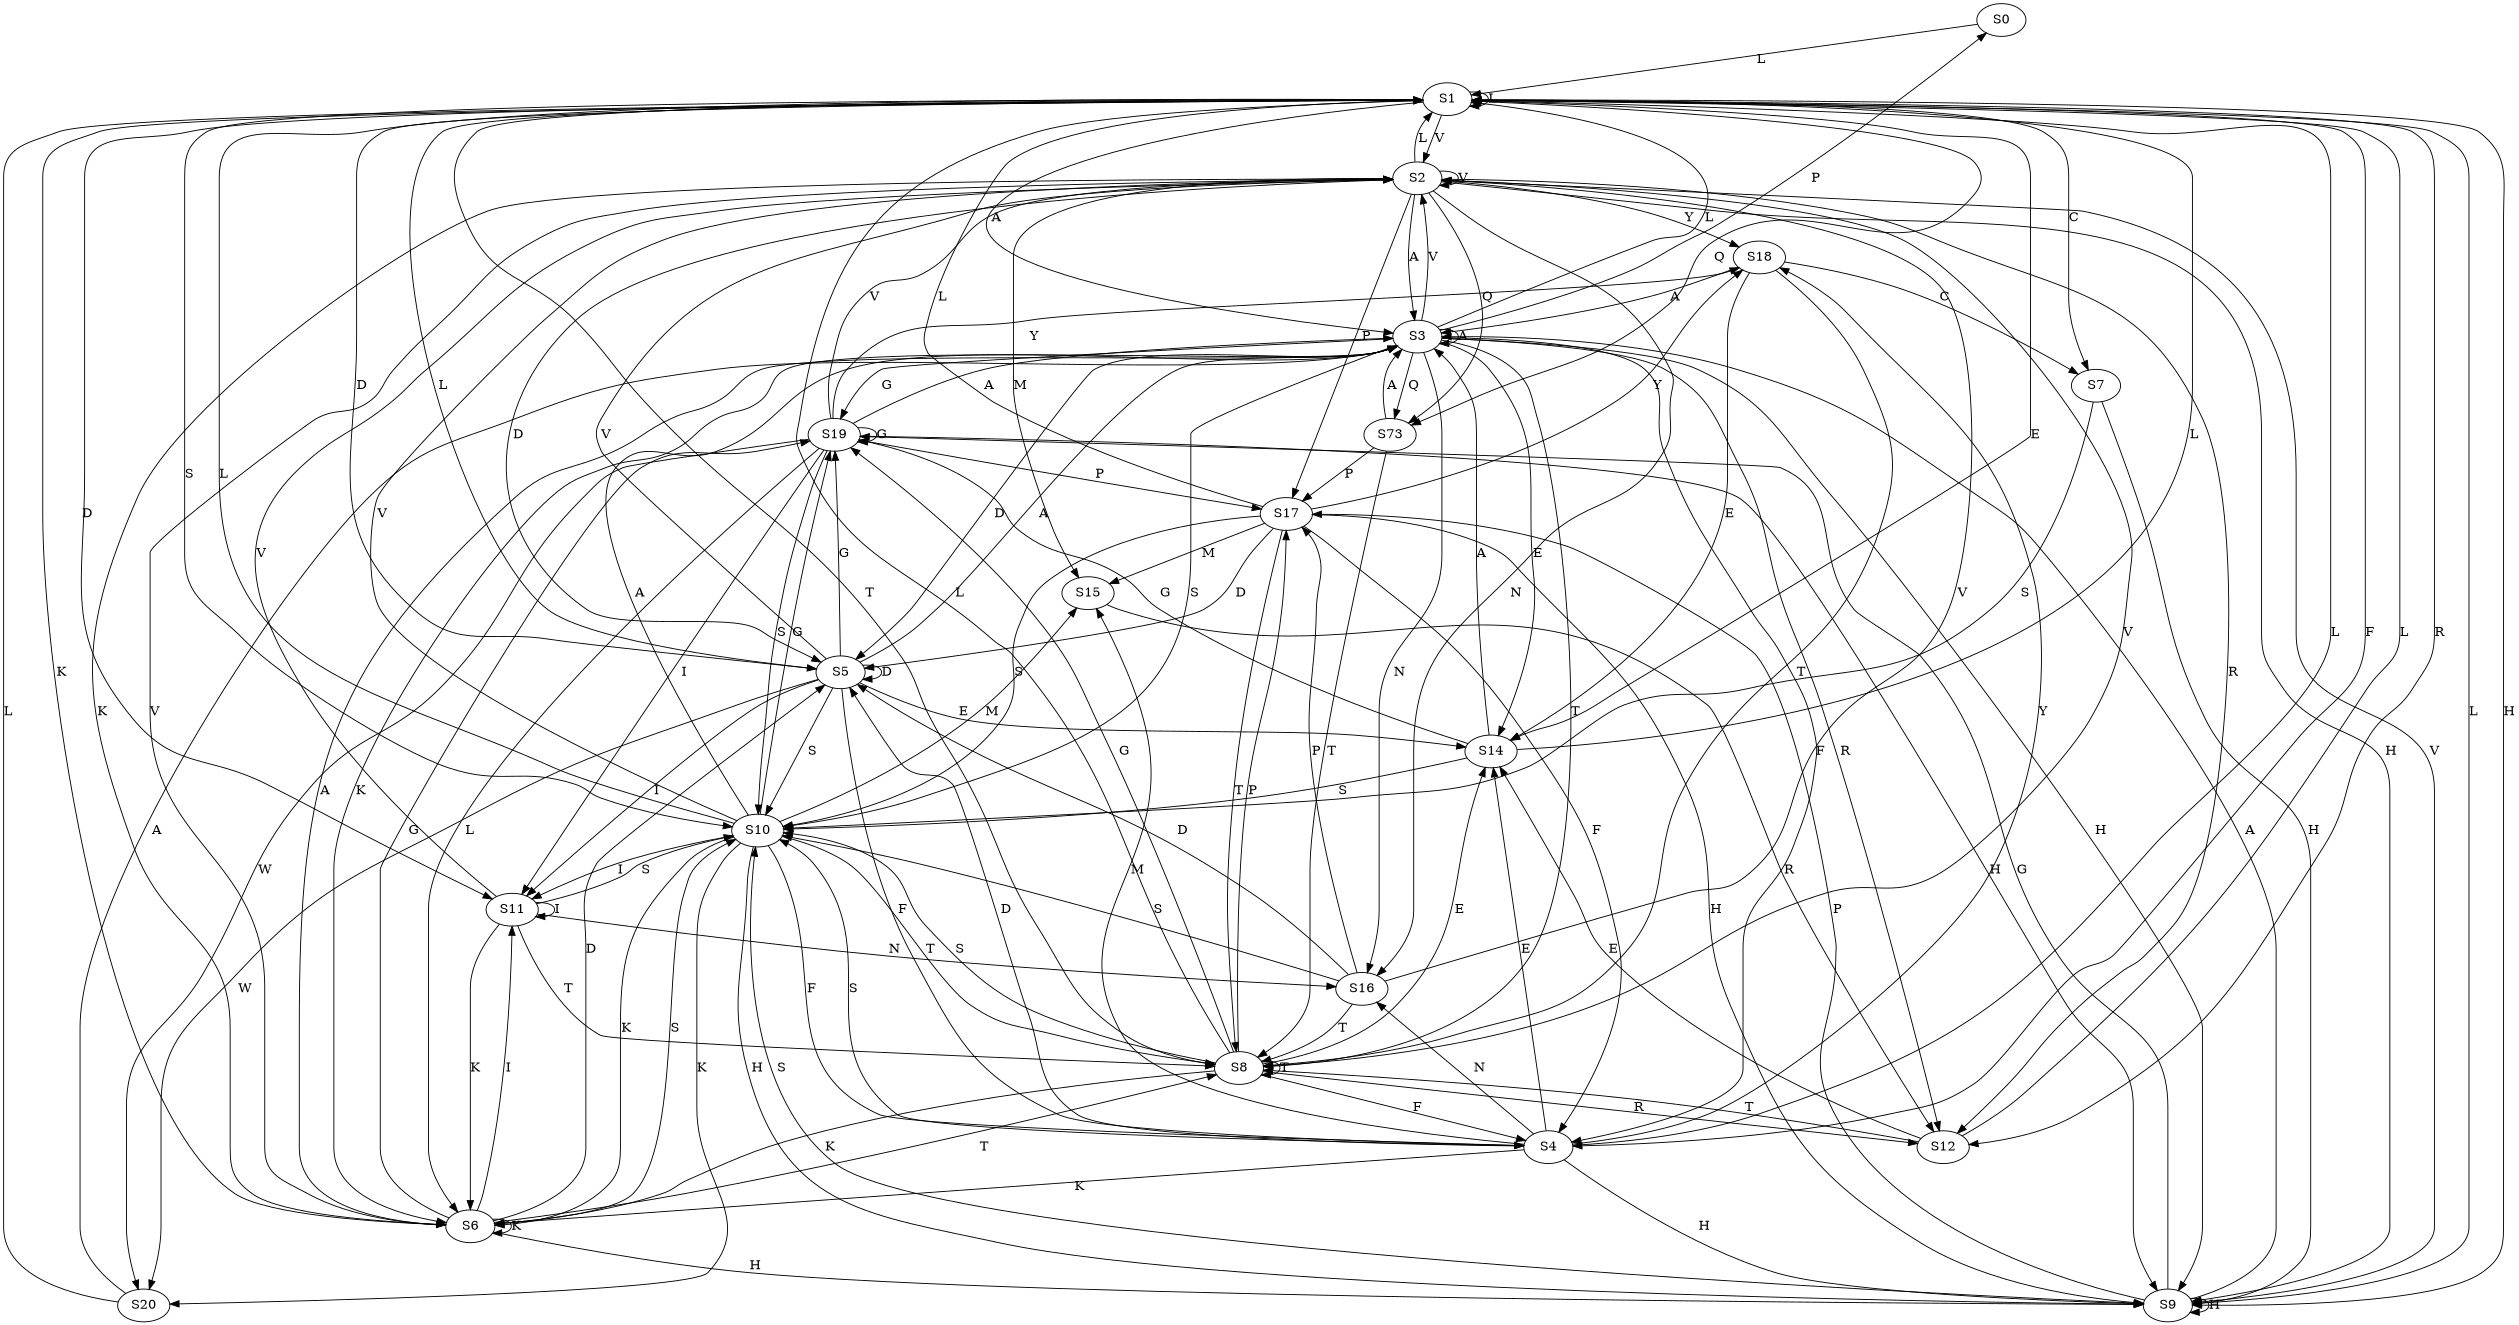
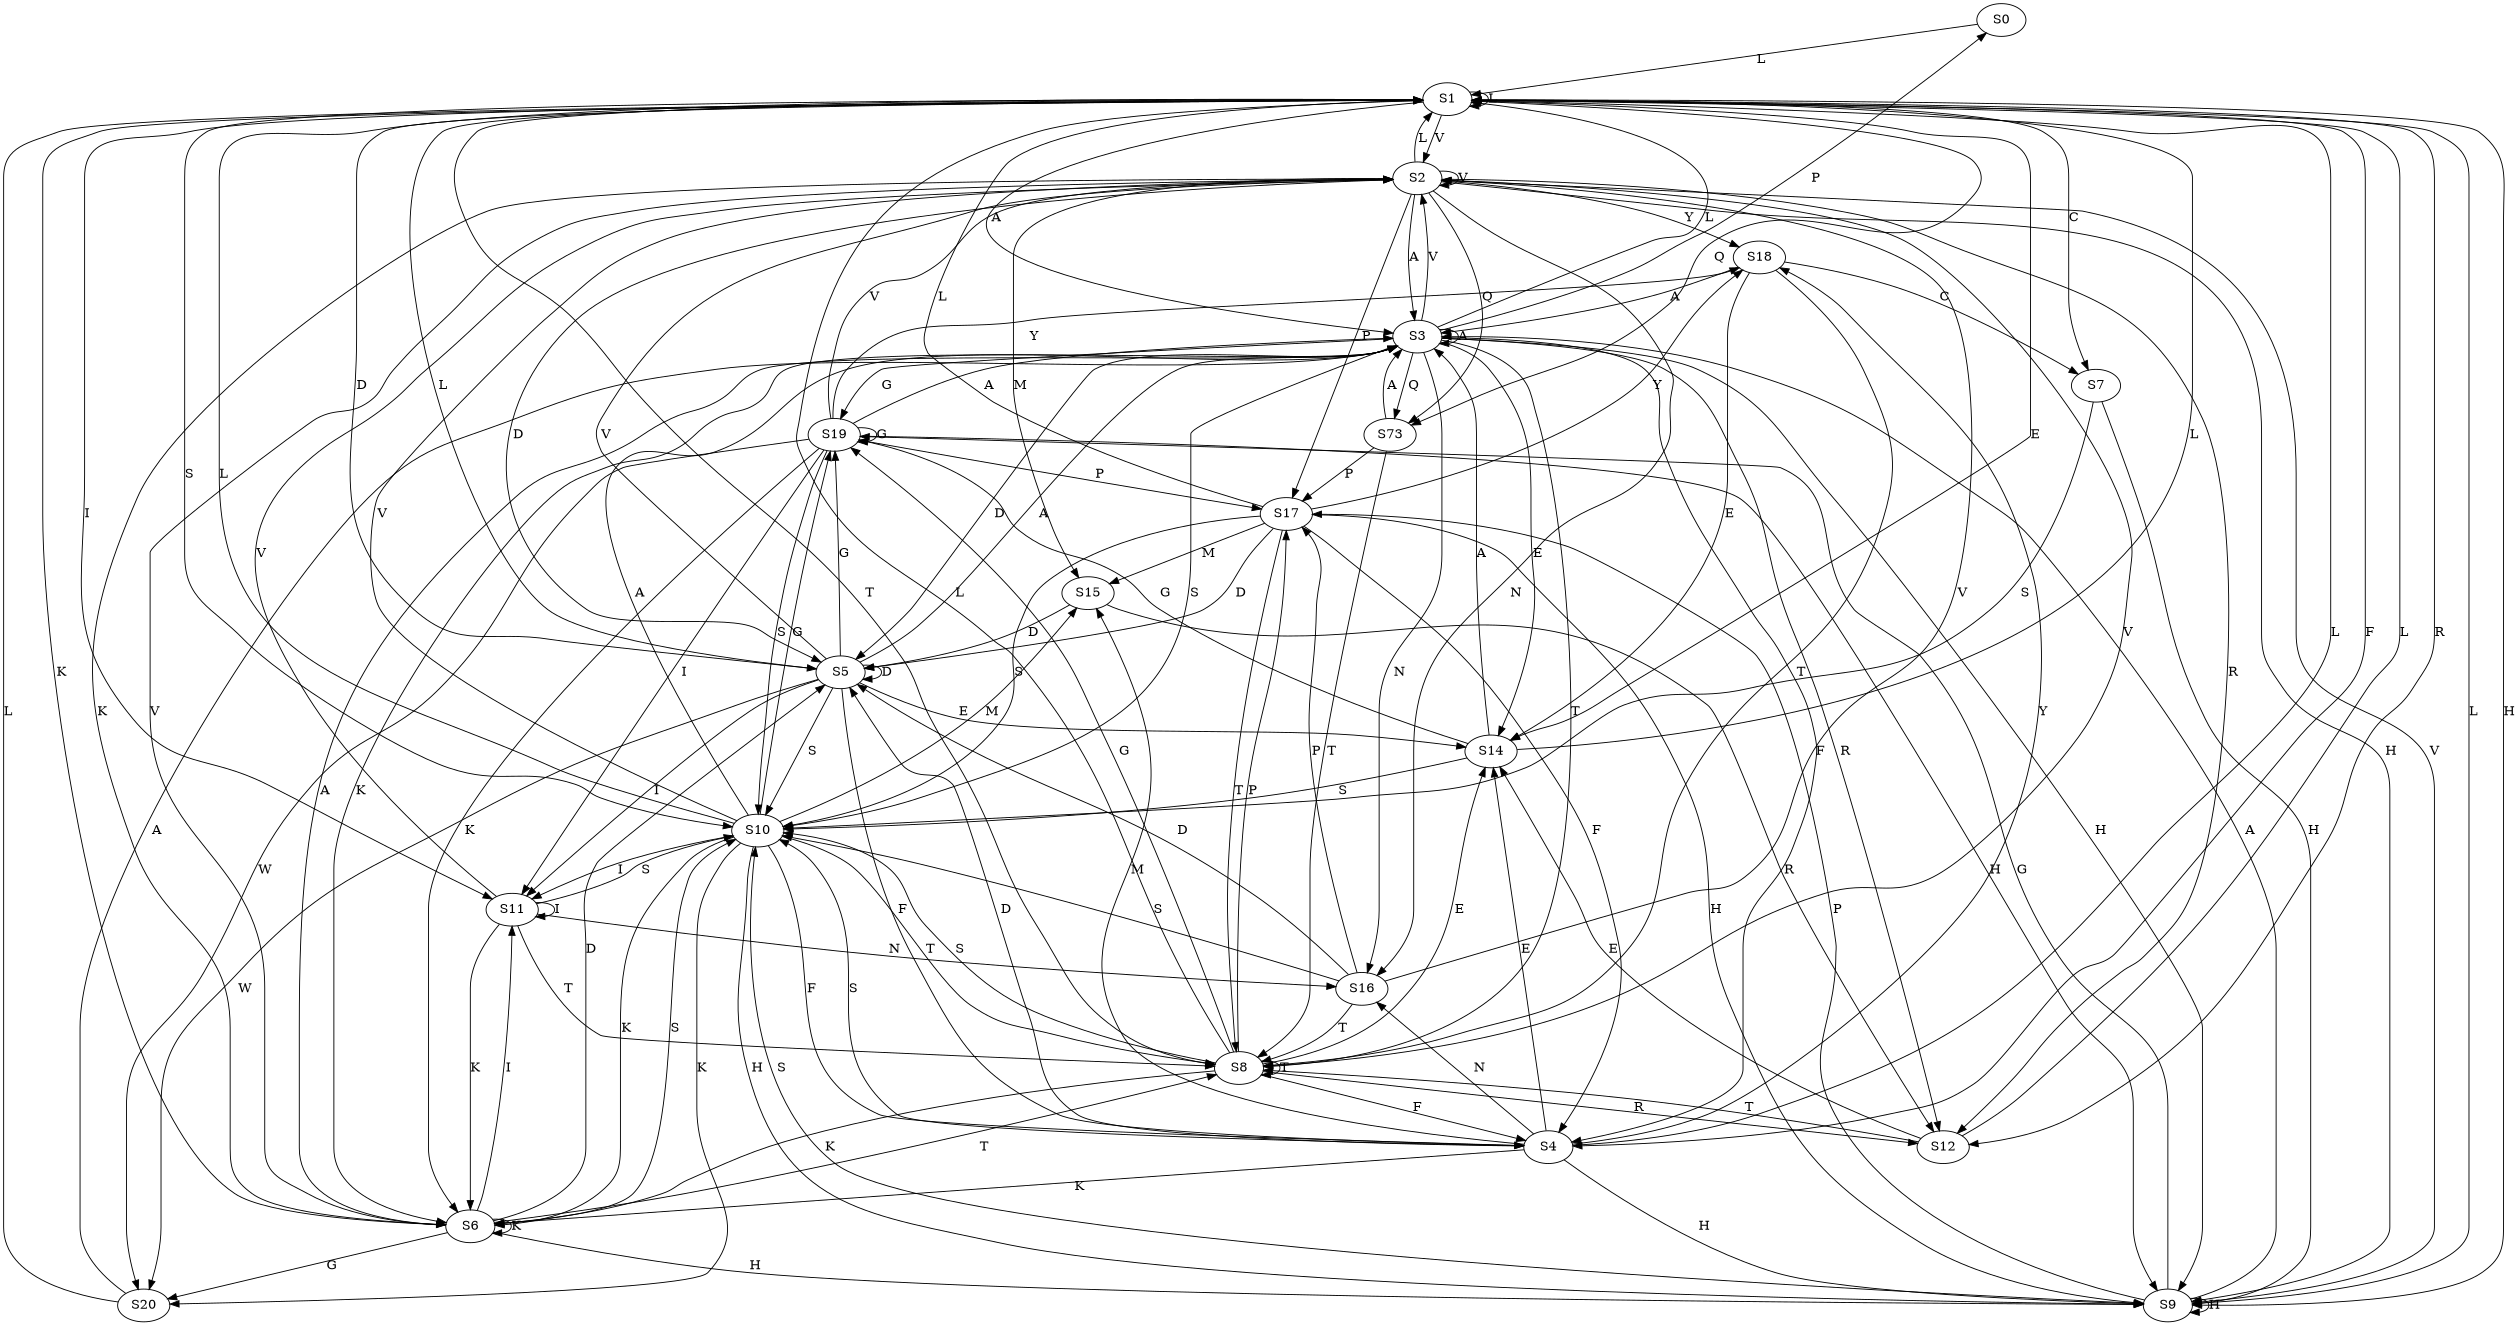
(87, 514) -> (87, 514)
none -> (975, 646)
(443, 755) -> (312, 1265)
(470, 831) -> (470, 831)
